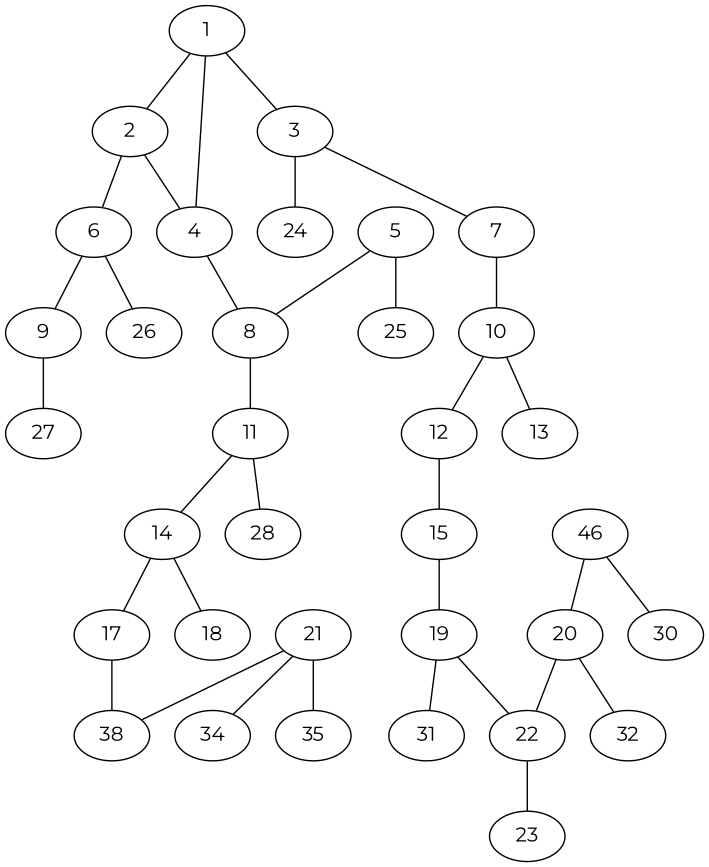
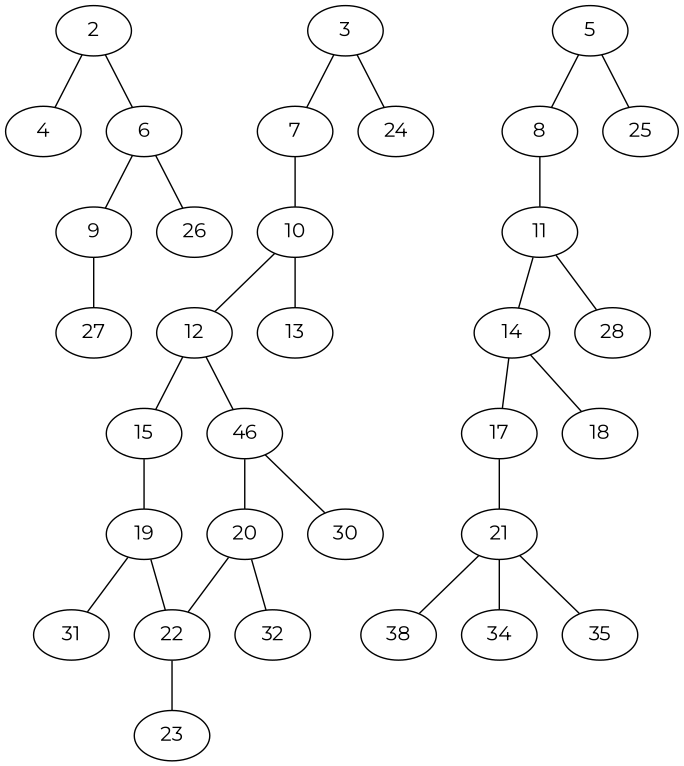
(207, 31) -> none
(222, 283) -> none
none -> (220, 383)
(112, 685) -> (499, 484)
